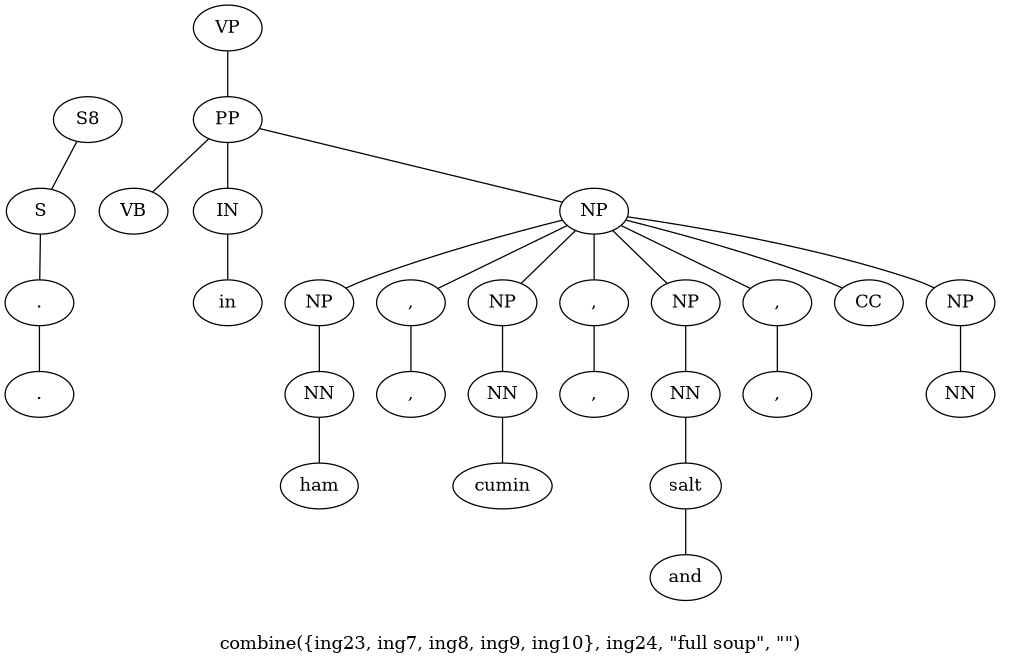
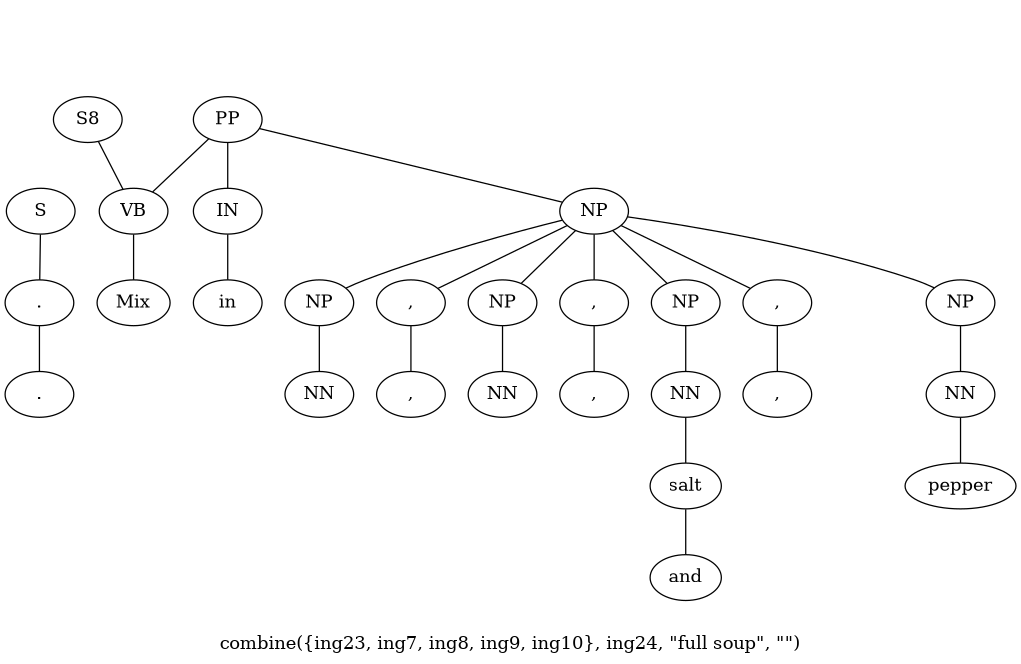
(228, 28) -> none
(64, 165) -> (111, 165)
none -> (134, 303)
(869, 303) -> none
(319, 486) -> none
(503, 486) -> none
none -> (961, 486)
